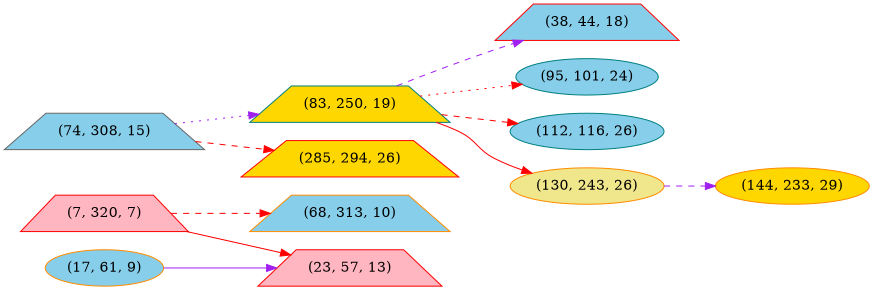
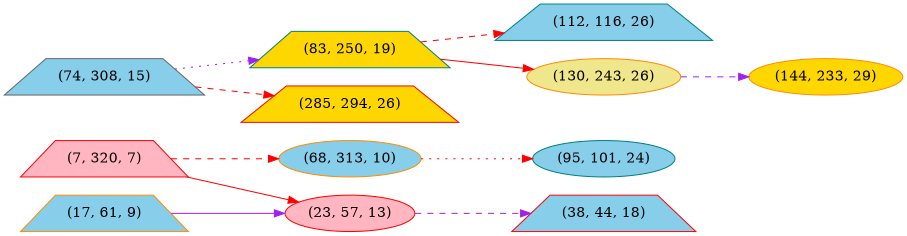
(455, 64) -> (468, 213)
(466, 91) -> (472, 159)
(587, 131) -> (604, 22)
(350, 213) -> (350, 159)
(104, 268) -> (104, 213)
(350, 268) -> (350, 213)
